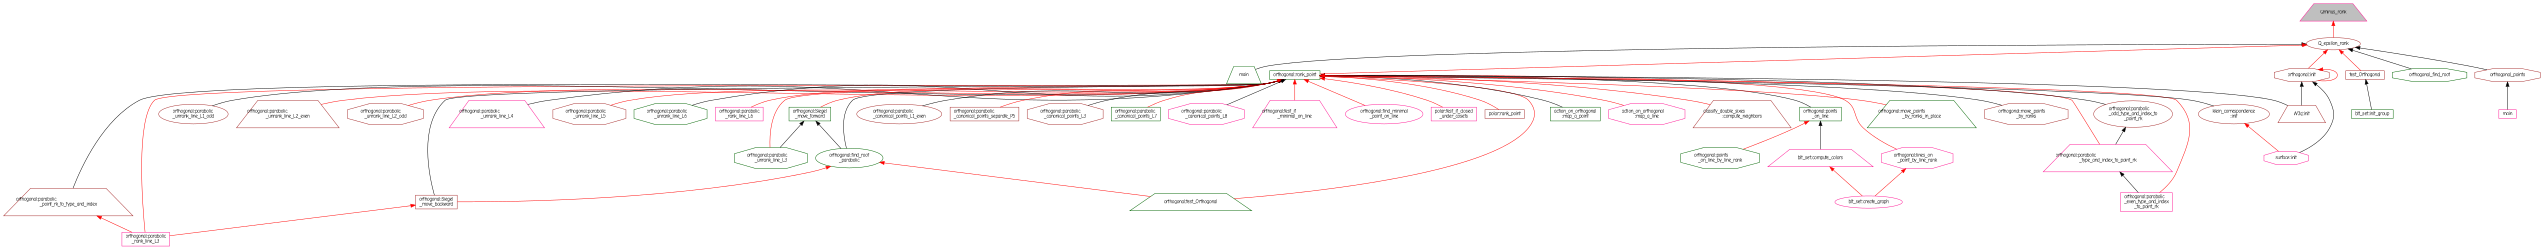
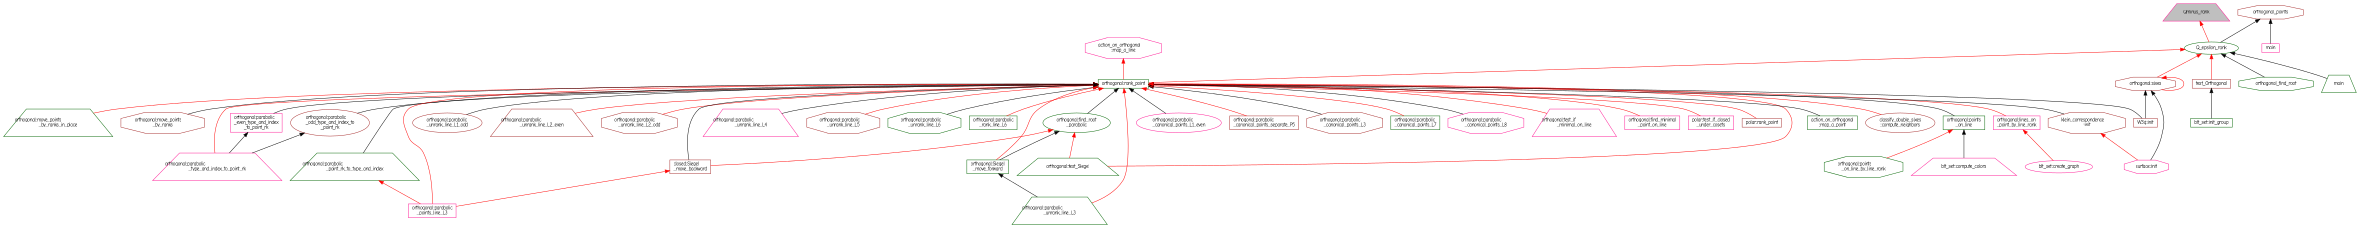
(2333, 44) -> (2211, 48)
(2424, 58) -> (2238, 32)
(2302, 75) -> (2145, 84)
(1475, 83) -> (1123, 71)
(1803, 83) -> (683, 90)
(739, 114) -> (993, 123)
(899, 114) -> (1179, 123)
(1384, 114) -> (1652, 123)
(1742, 114) -> (1900, 123)
(2234, 114) -> (2087, 123)
(2302, 114) -> (2145, 123)
(830, 137) -> (1027, 146)
(771, 158) -> (1060, 211)
(1917, 158) -> (2017, 123)
(1848, 183) -> none
(2131, 184) -> (237, 144)
(68, 202) -> (355, 167)
(436, 202) -> (690, 167)
(1191, 202) -> (1068, 167)
(146, 239) -> (432, 211)
